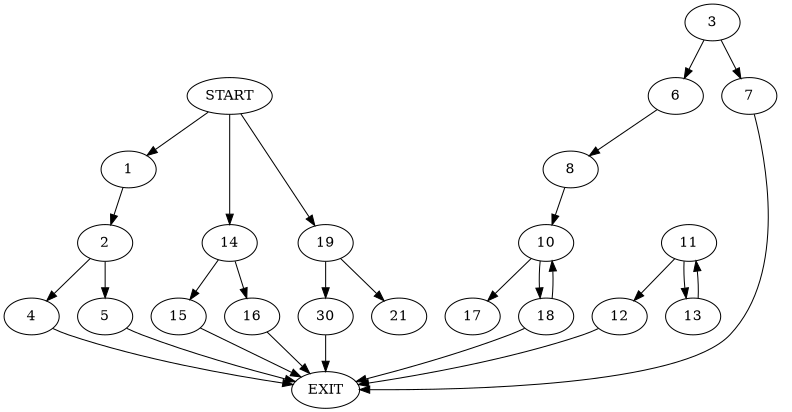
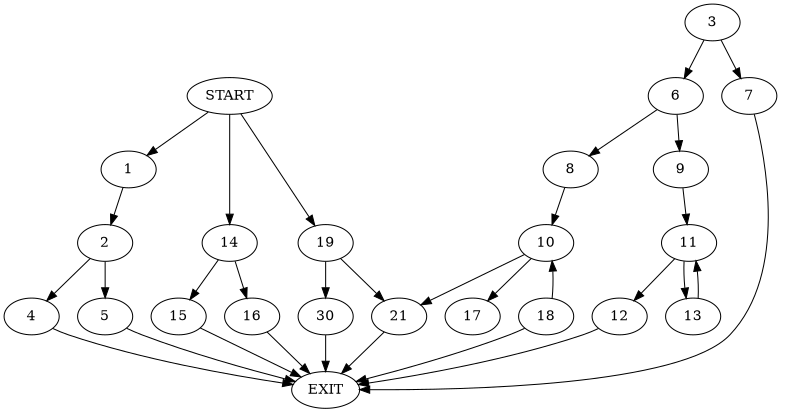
none -> (681, 169)
(539, 274) -> (477, 277)
none -> (367, 349)
